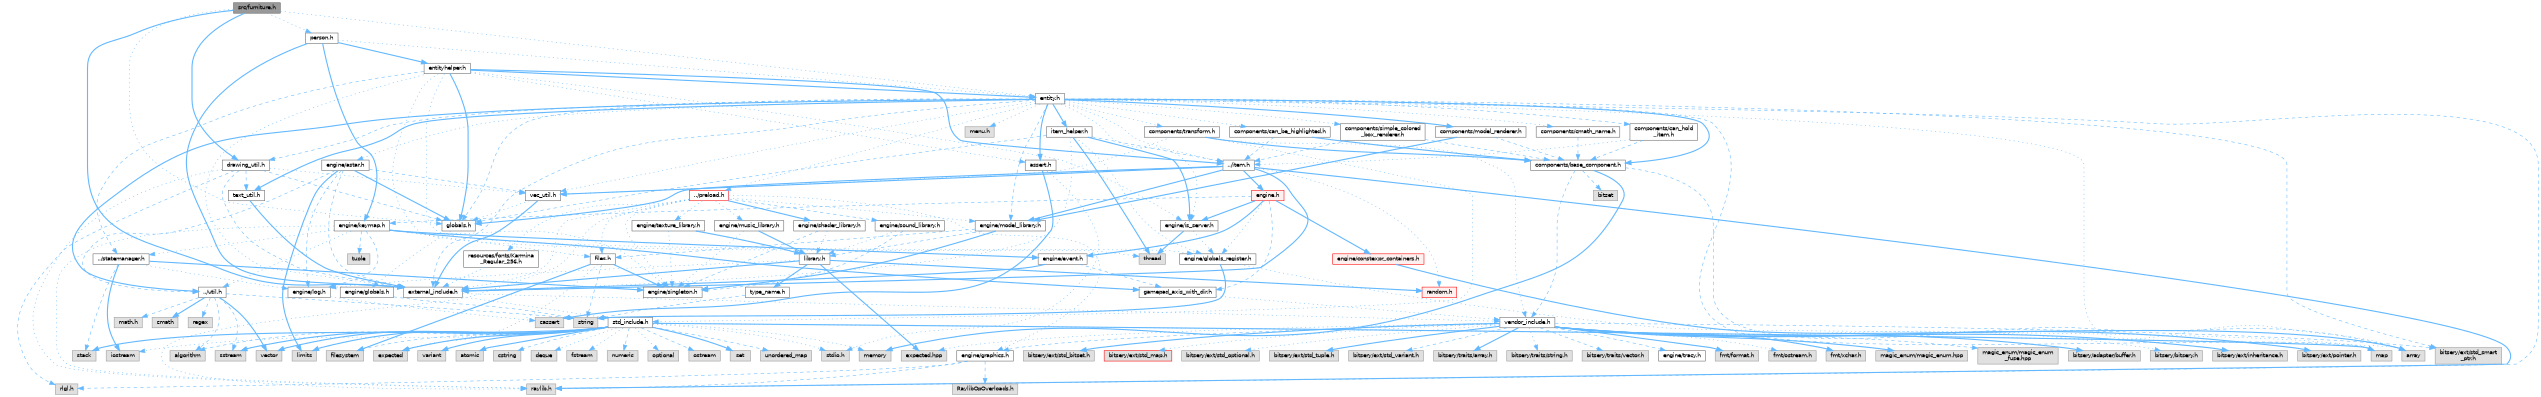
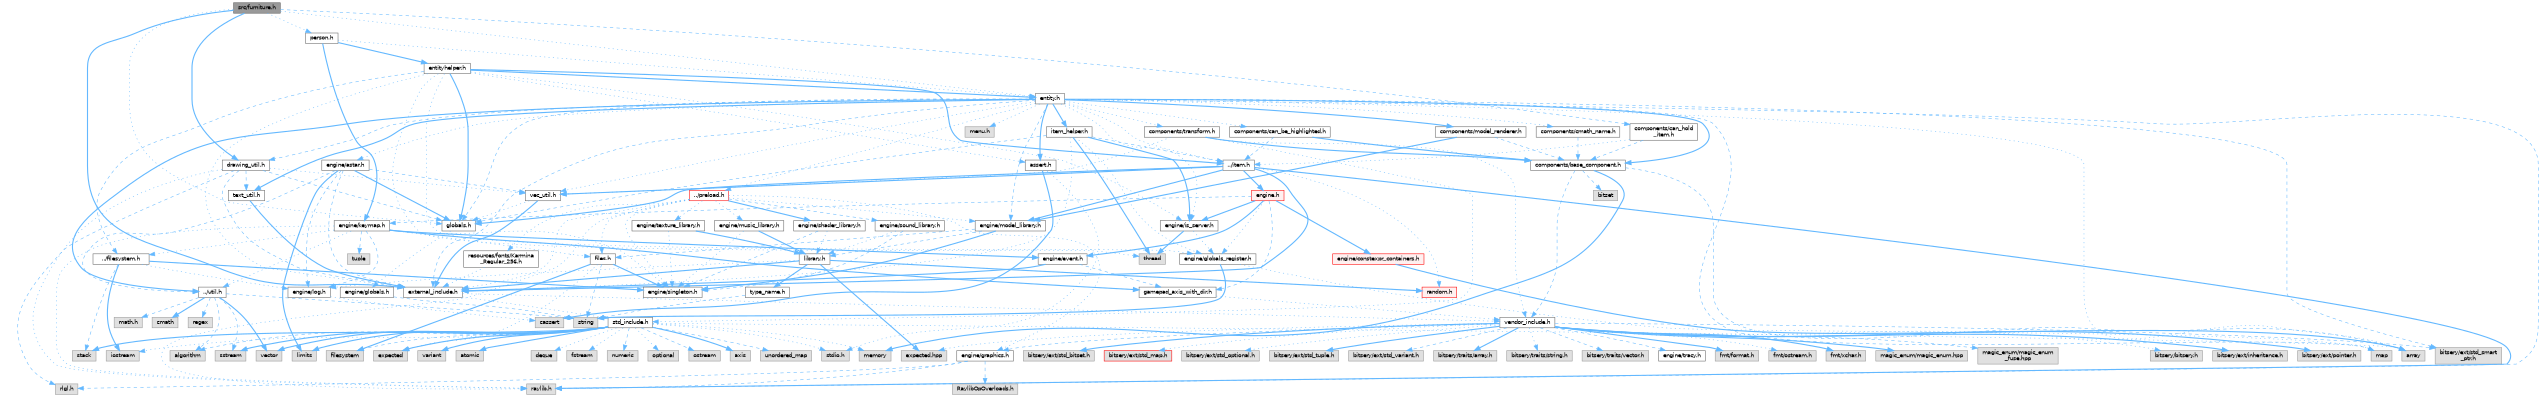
(1345, 103) -> (954, 52)
(1383, 132) -> none
(201, 211) -> none
(121, 259) -> (121, 259)
(1511, 331) -> none
(507, 356) -> none
(740, 356) -> (740, 356)
(2104, 356) -> none
